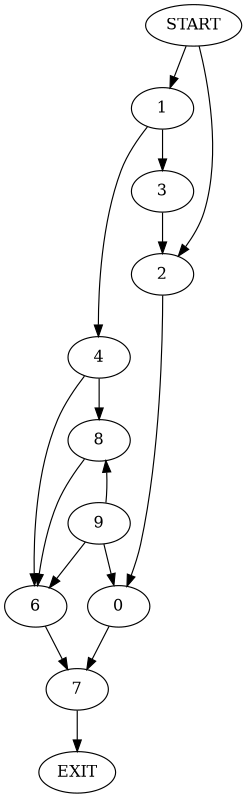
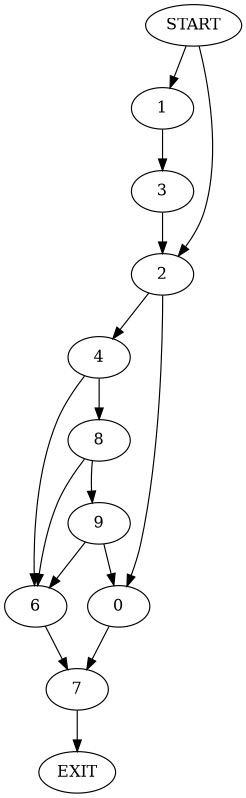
(107, 221) -> (134, 311)
(107, 488) -> (91, 476)
